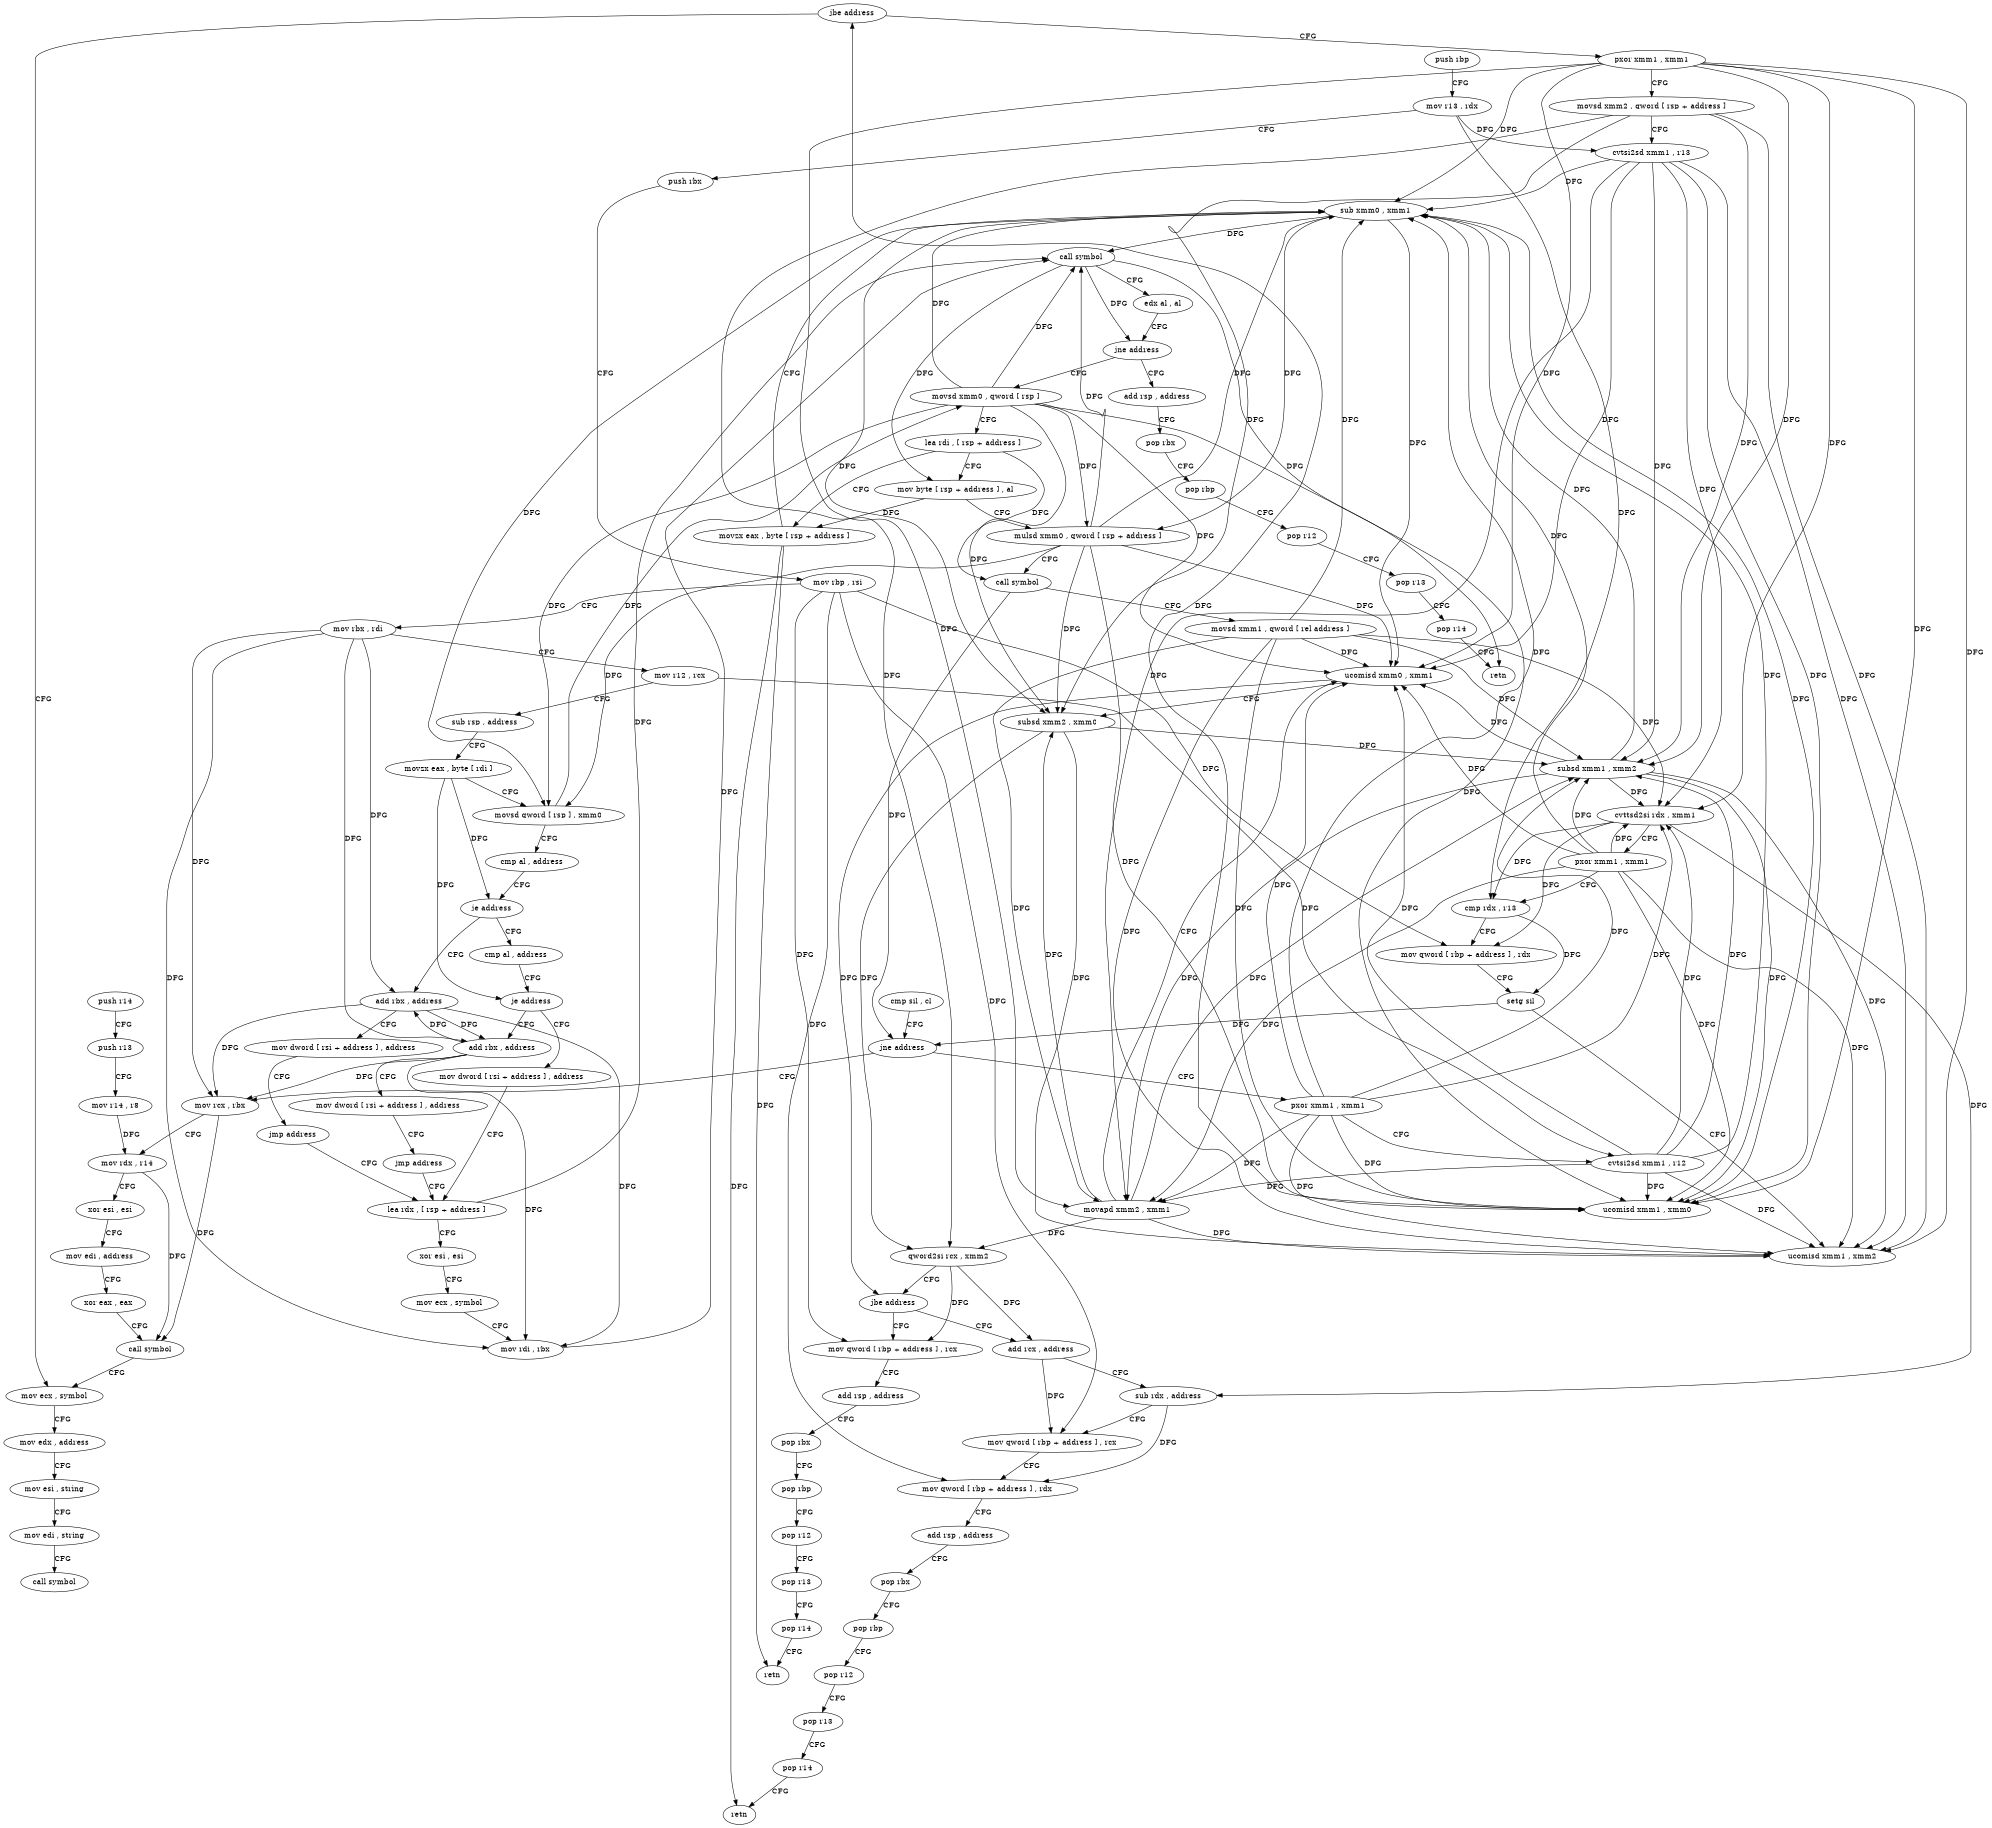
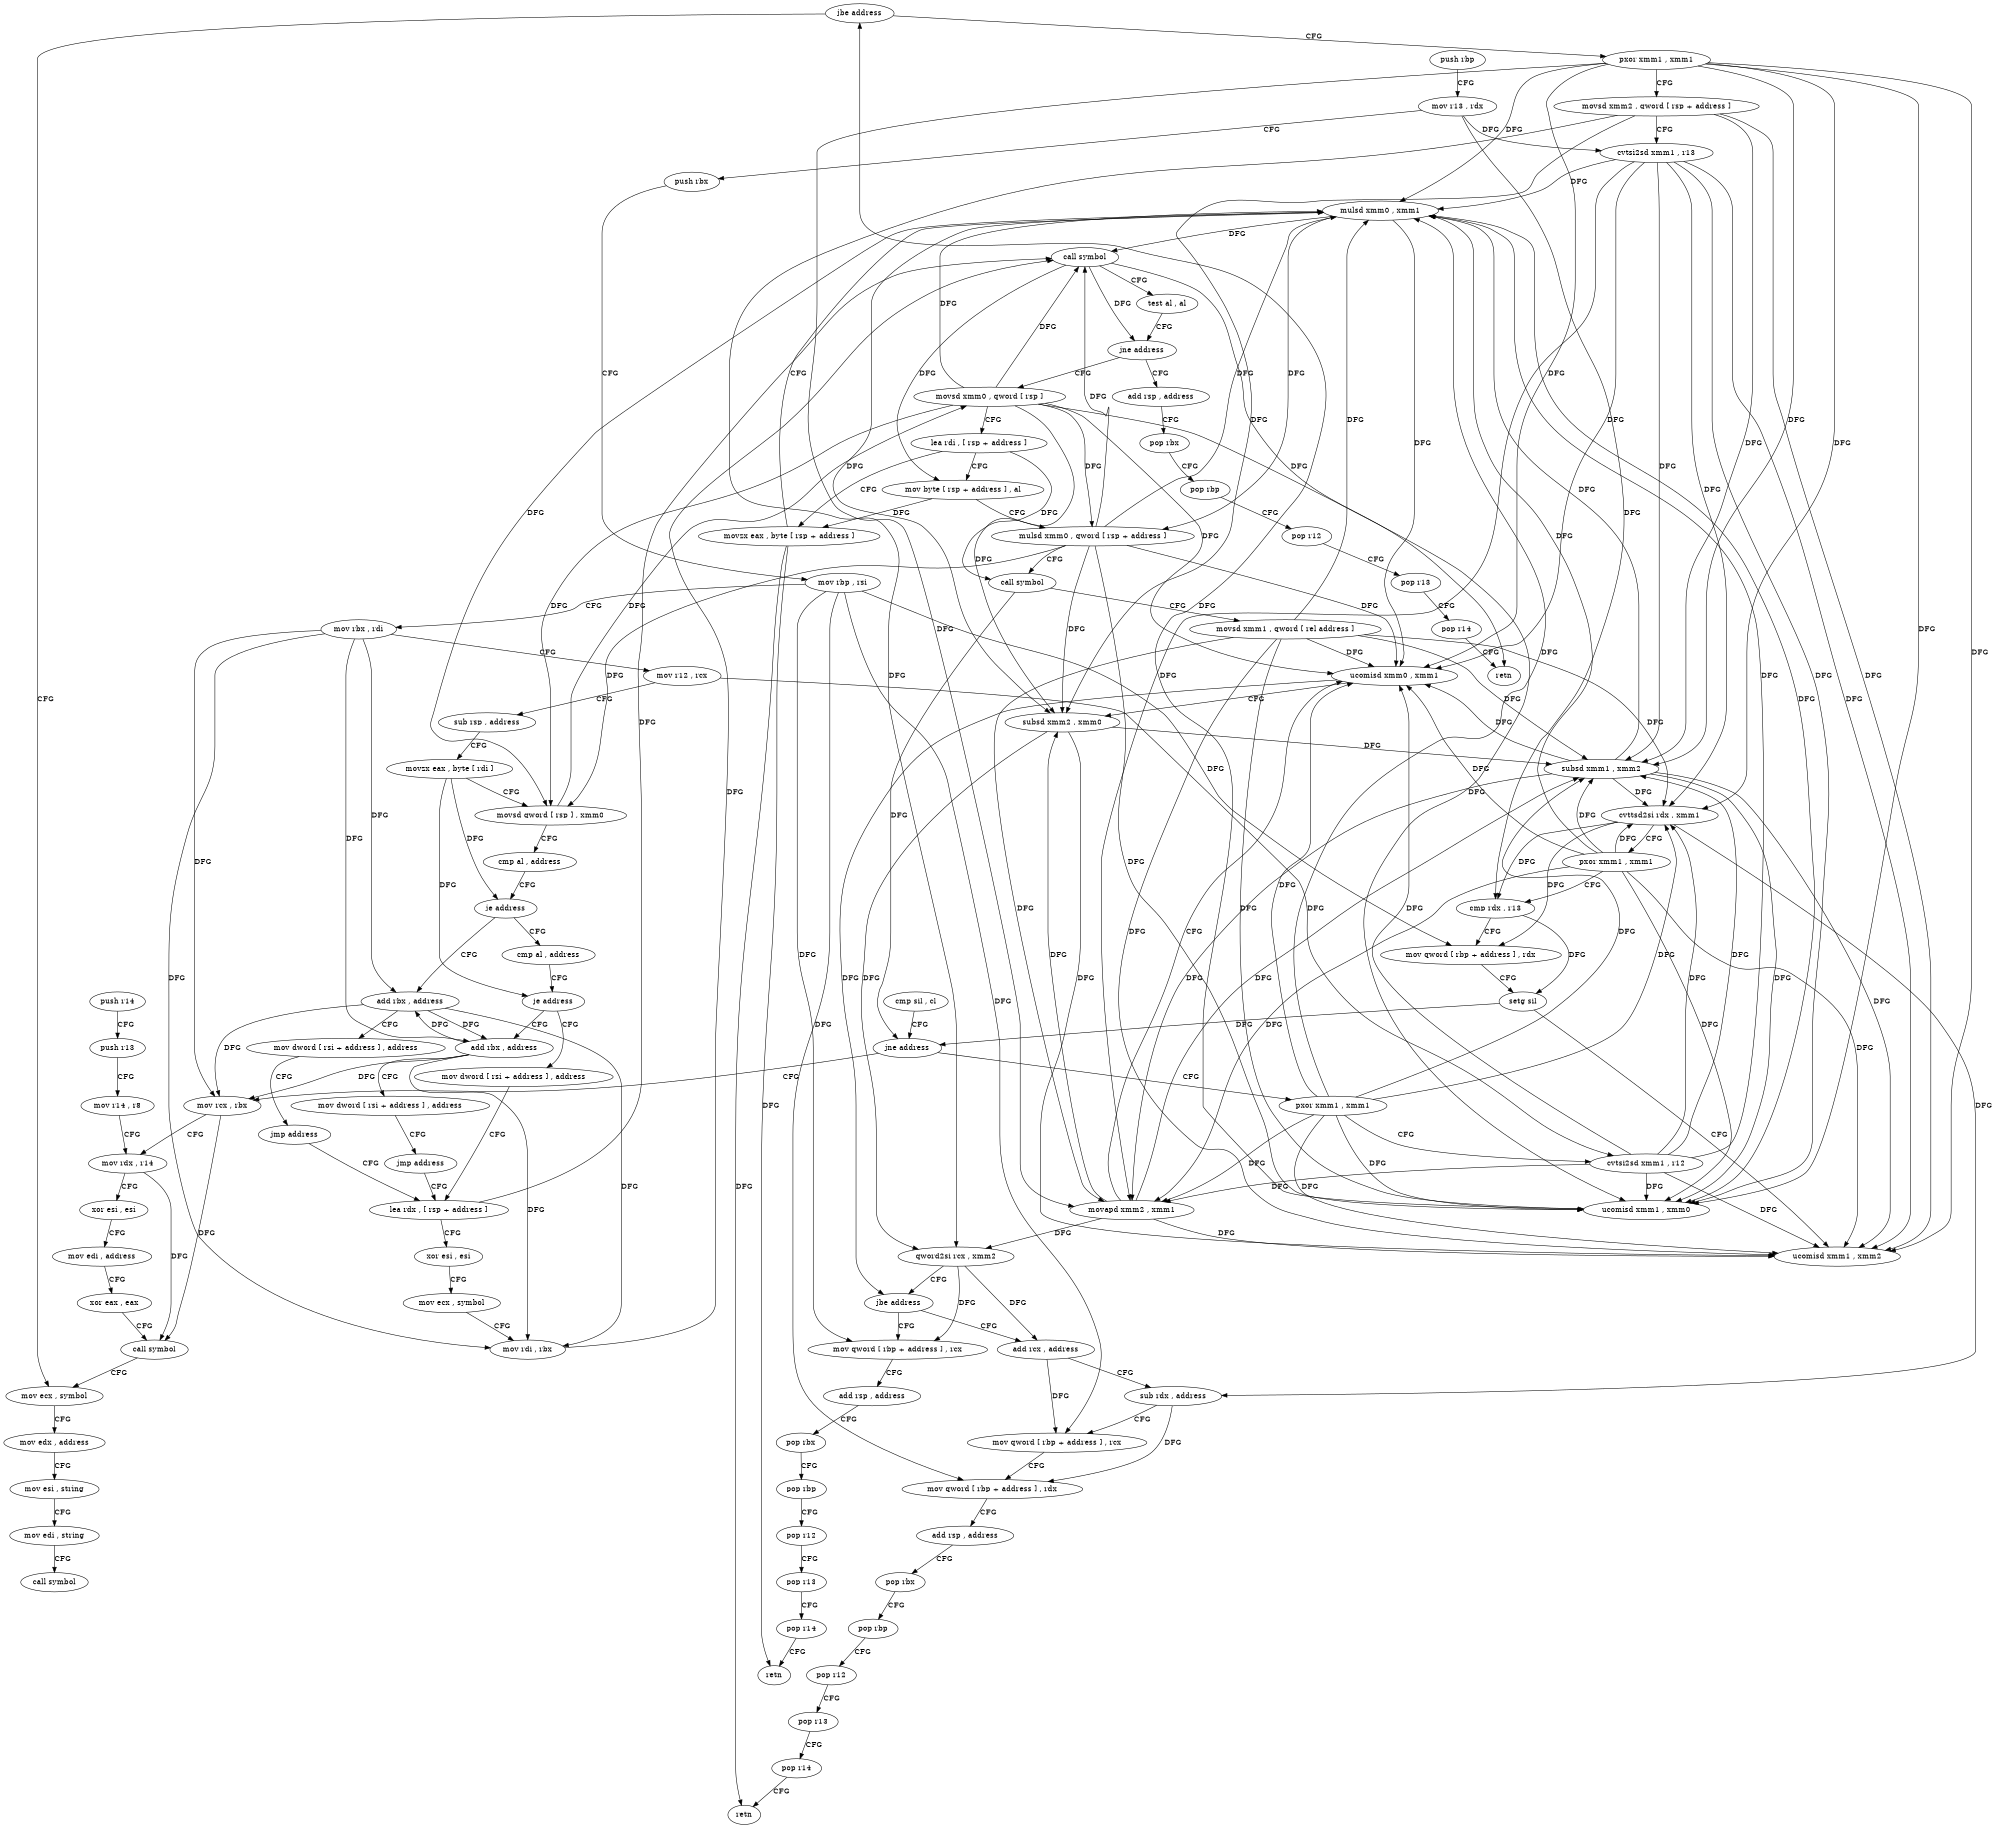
(1376, 211) -> (1381, 211)
(1163, 304) -> (1167, 304)
(132, 1135) -> (133, 1135)
